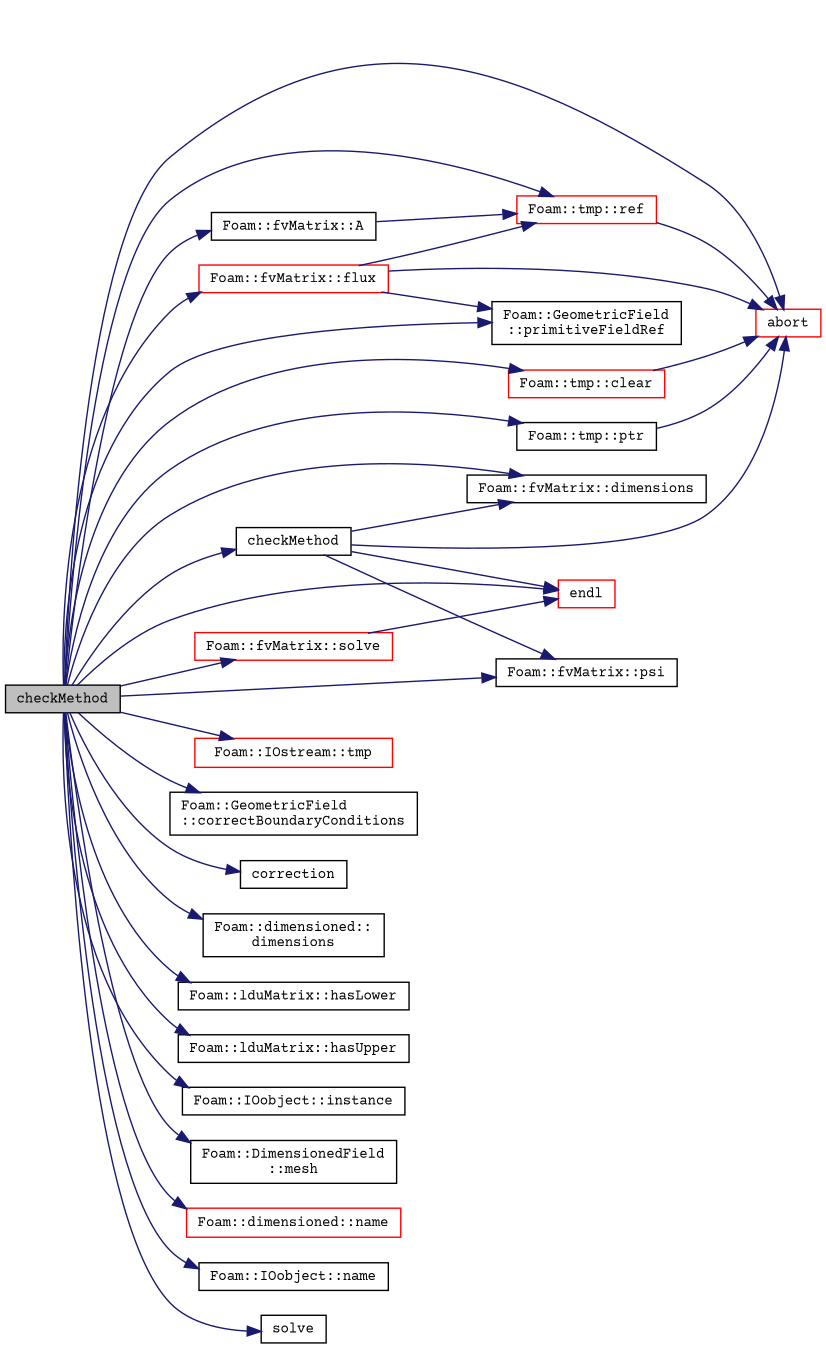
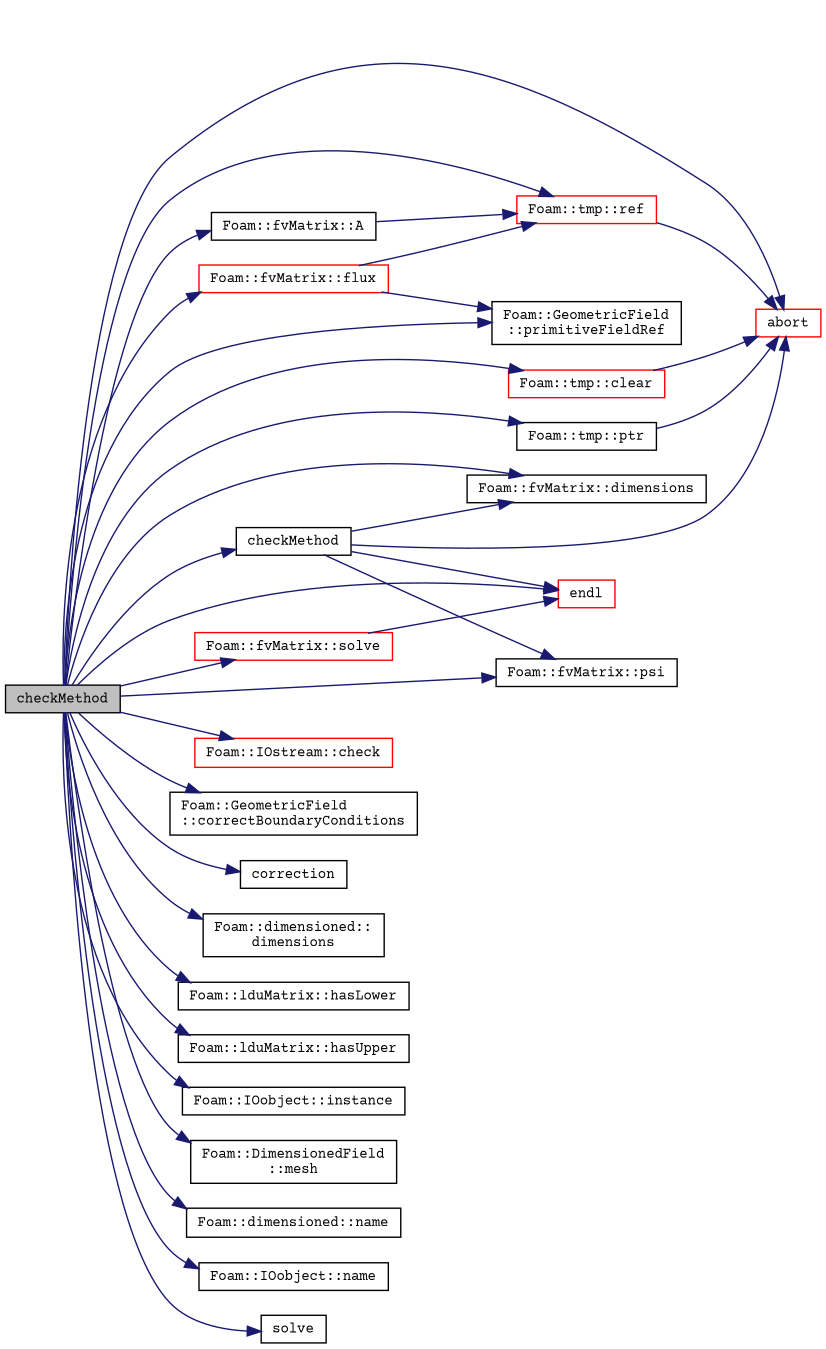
(571, 271) -> none
(294, 753) -> (294, 753)
(294, 1223) -> (294, 1223)
